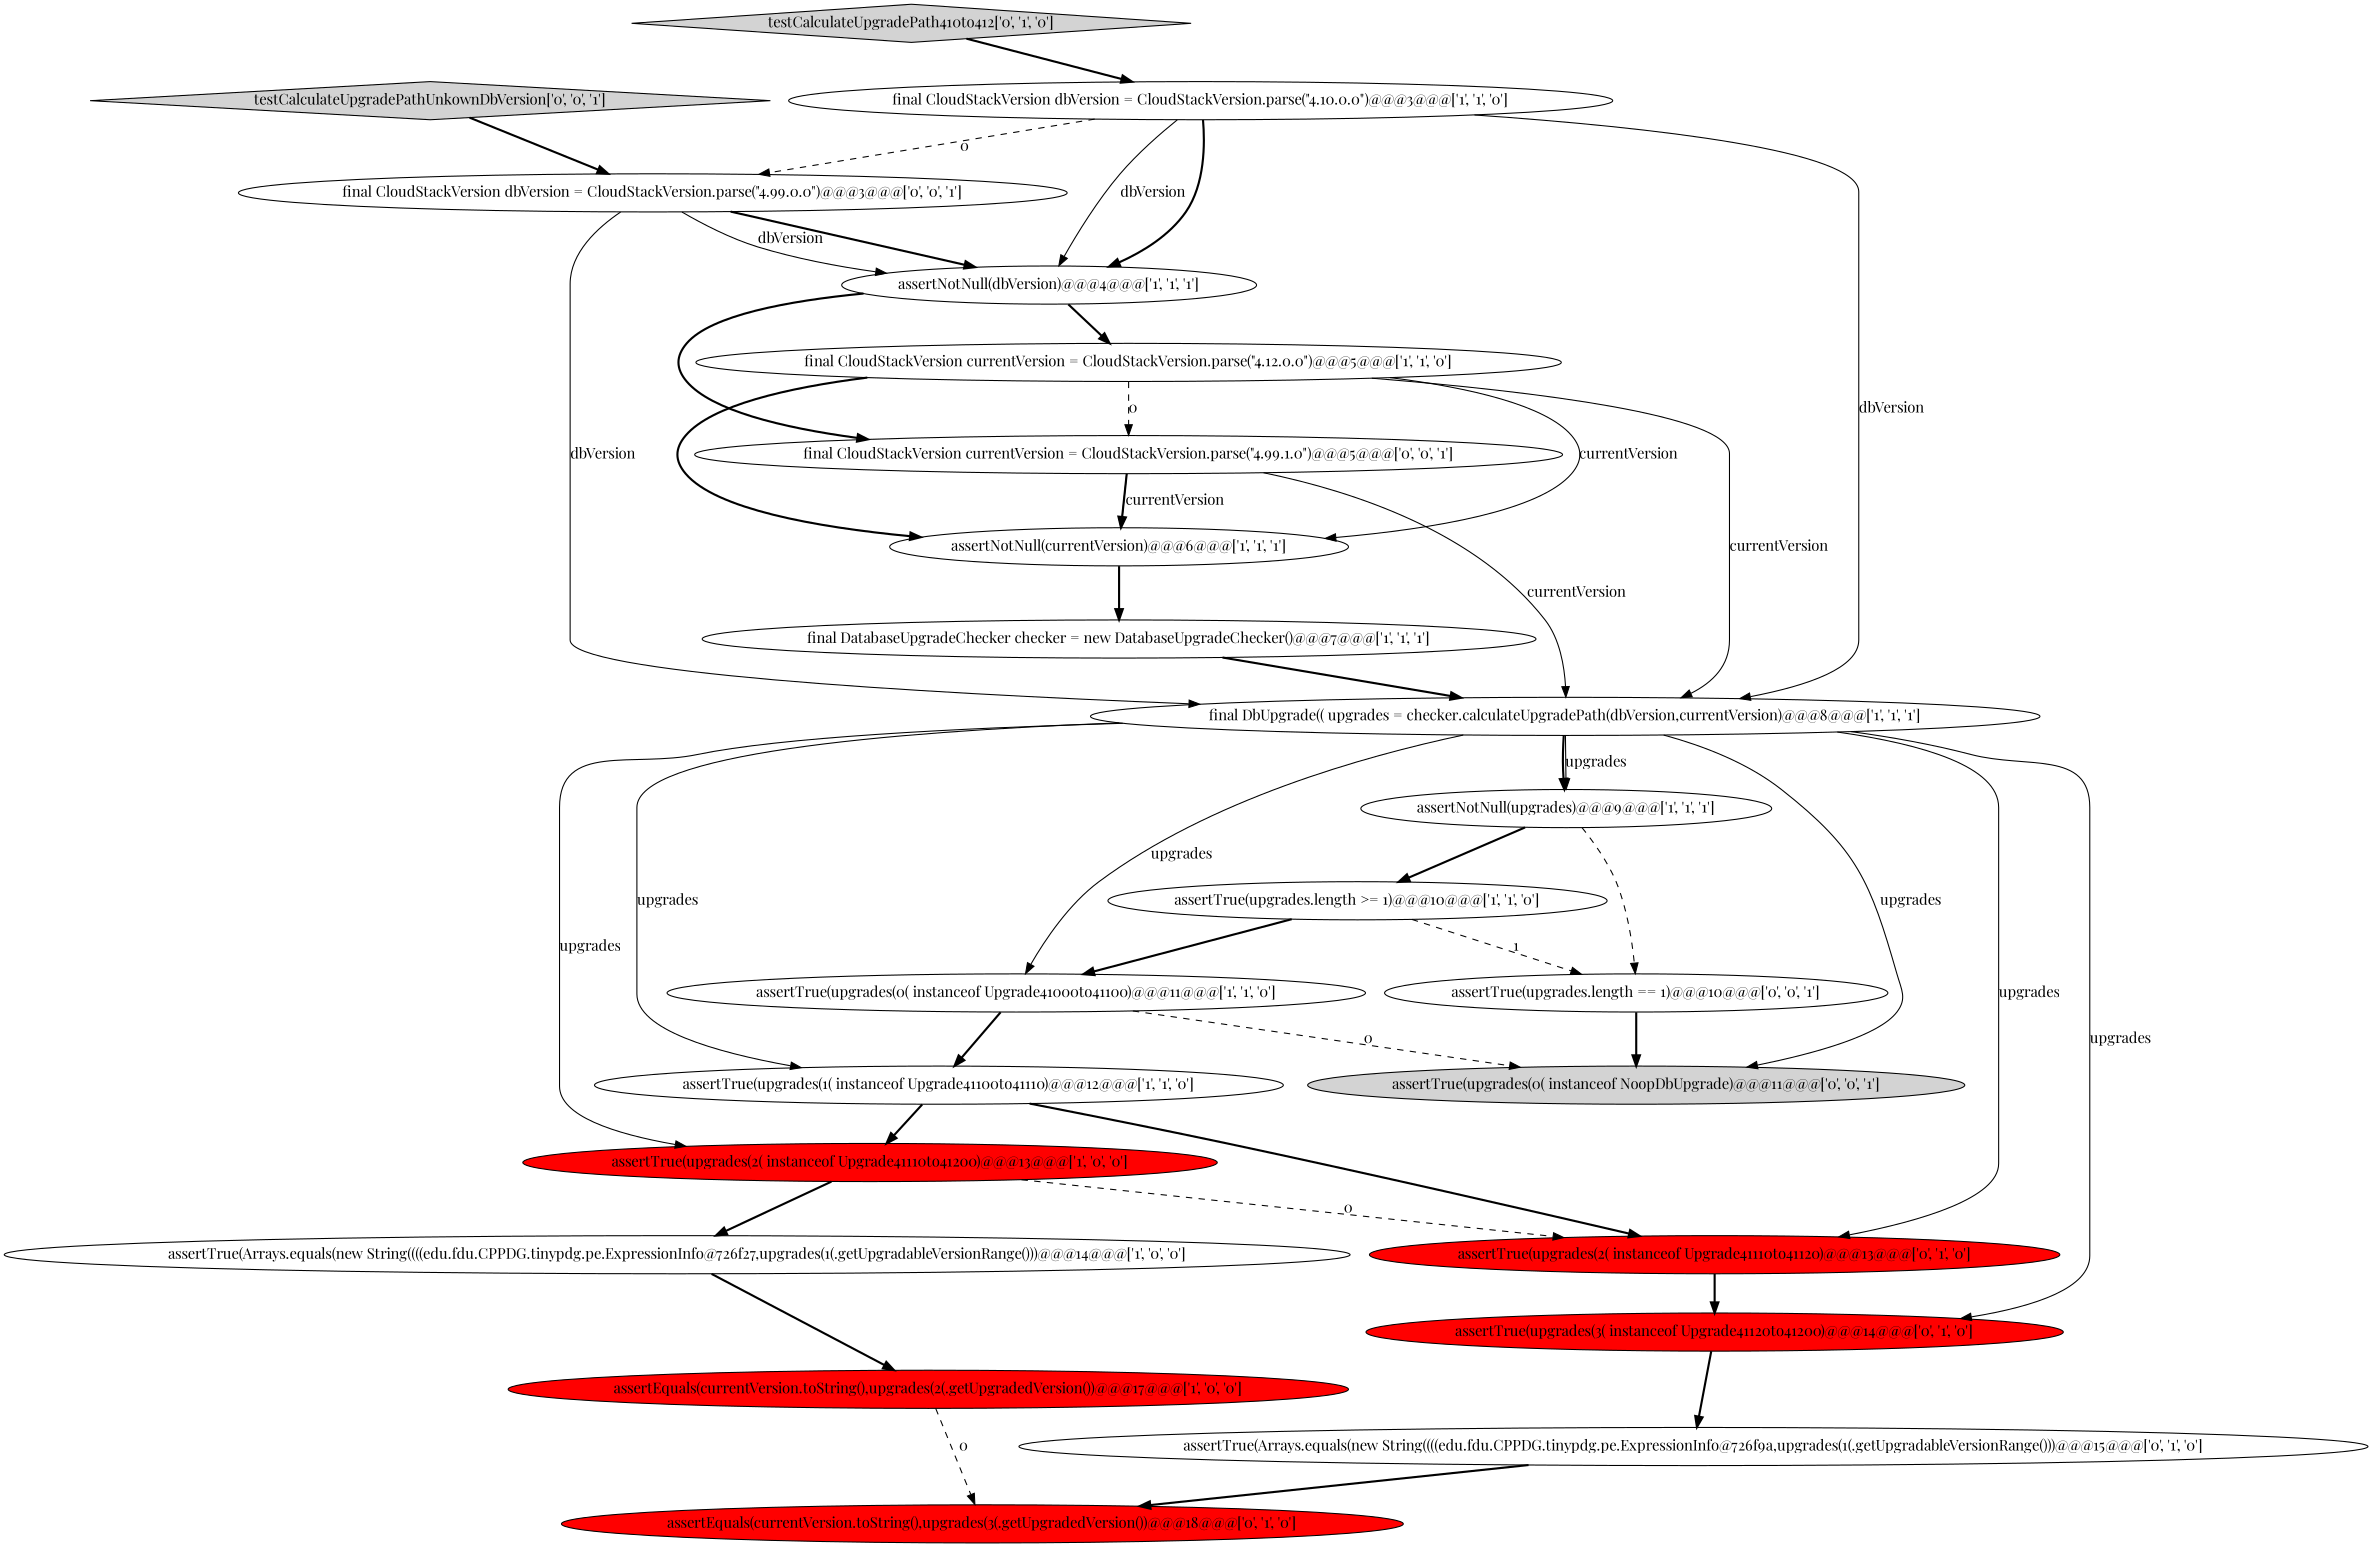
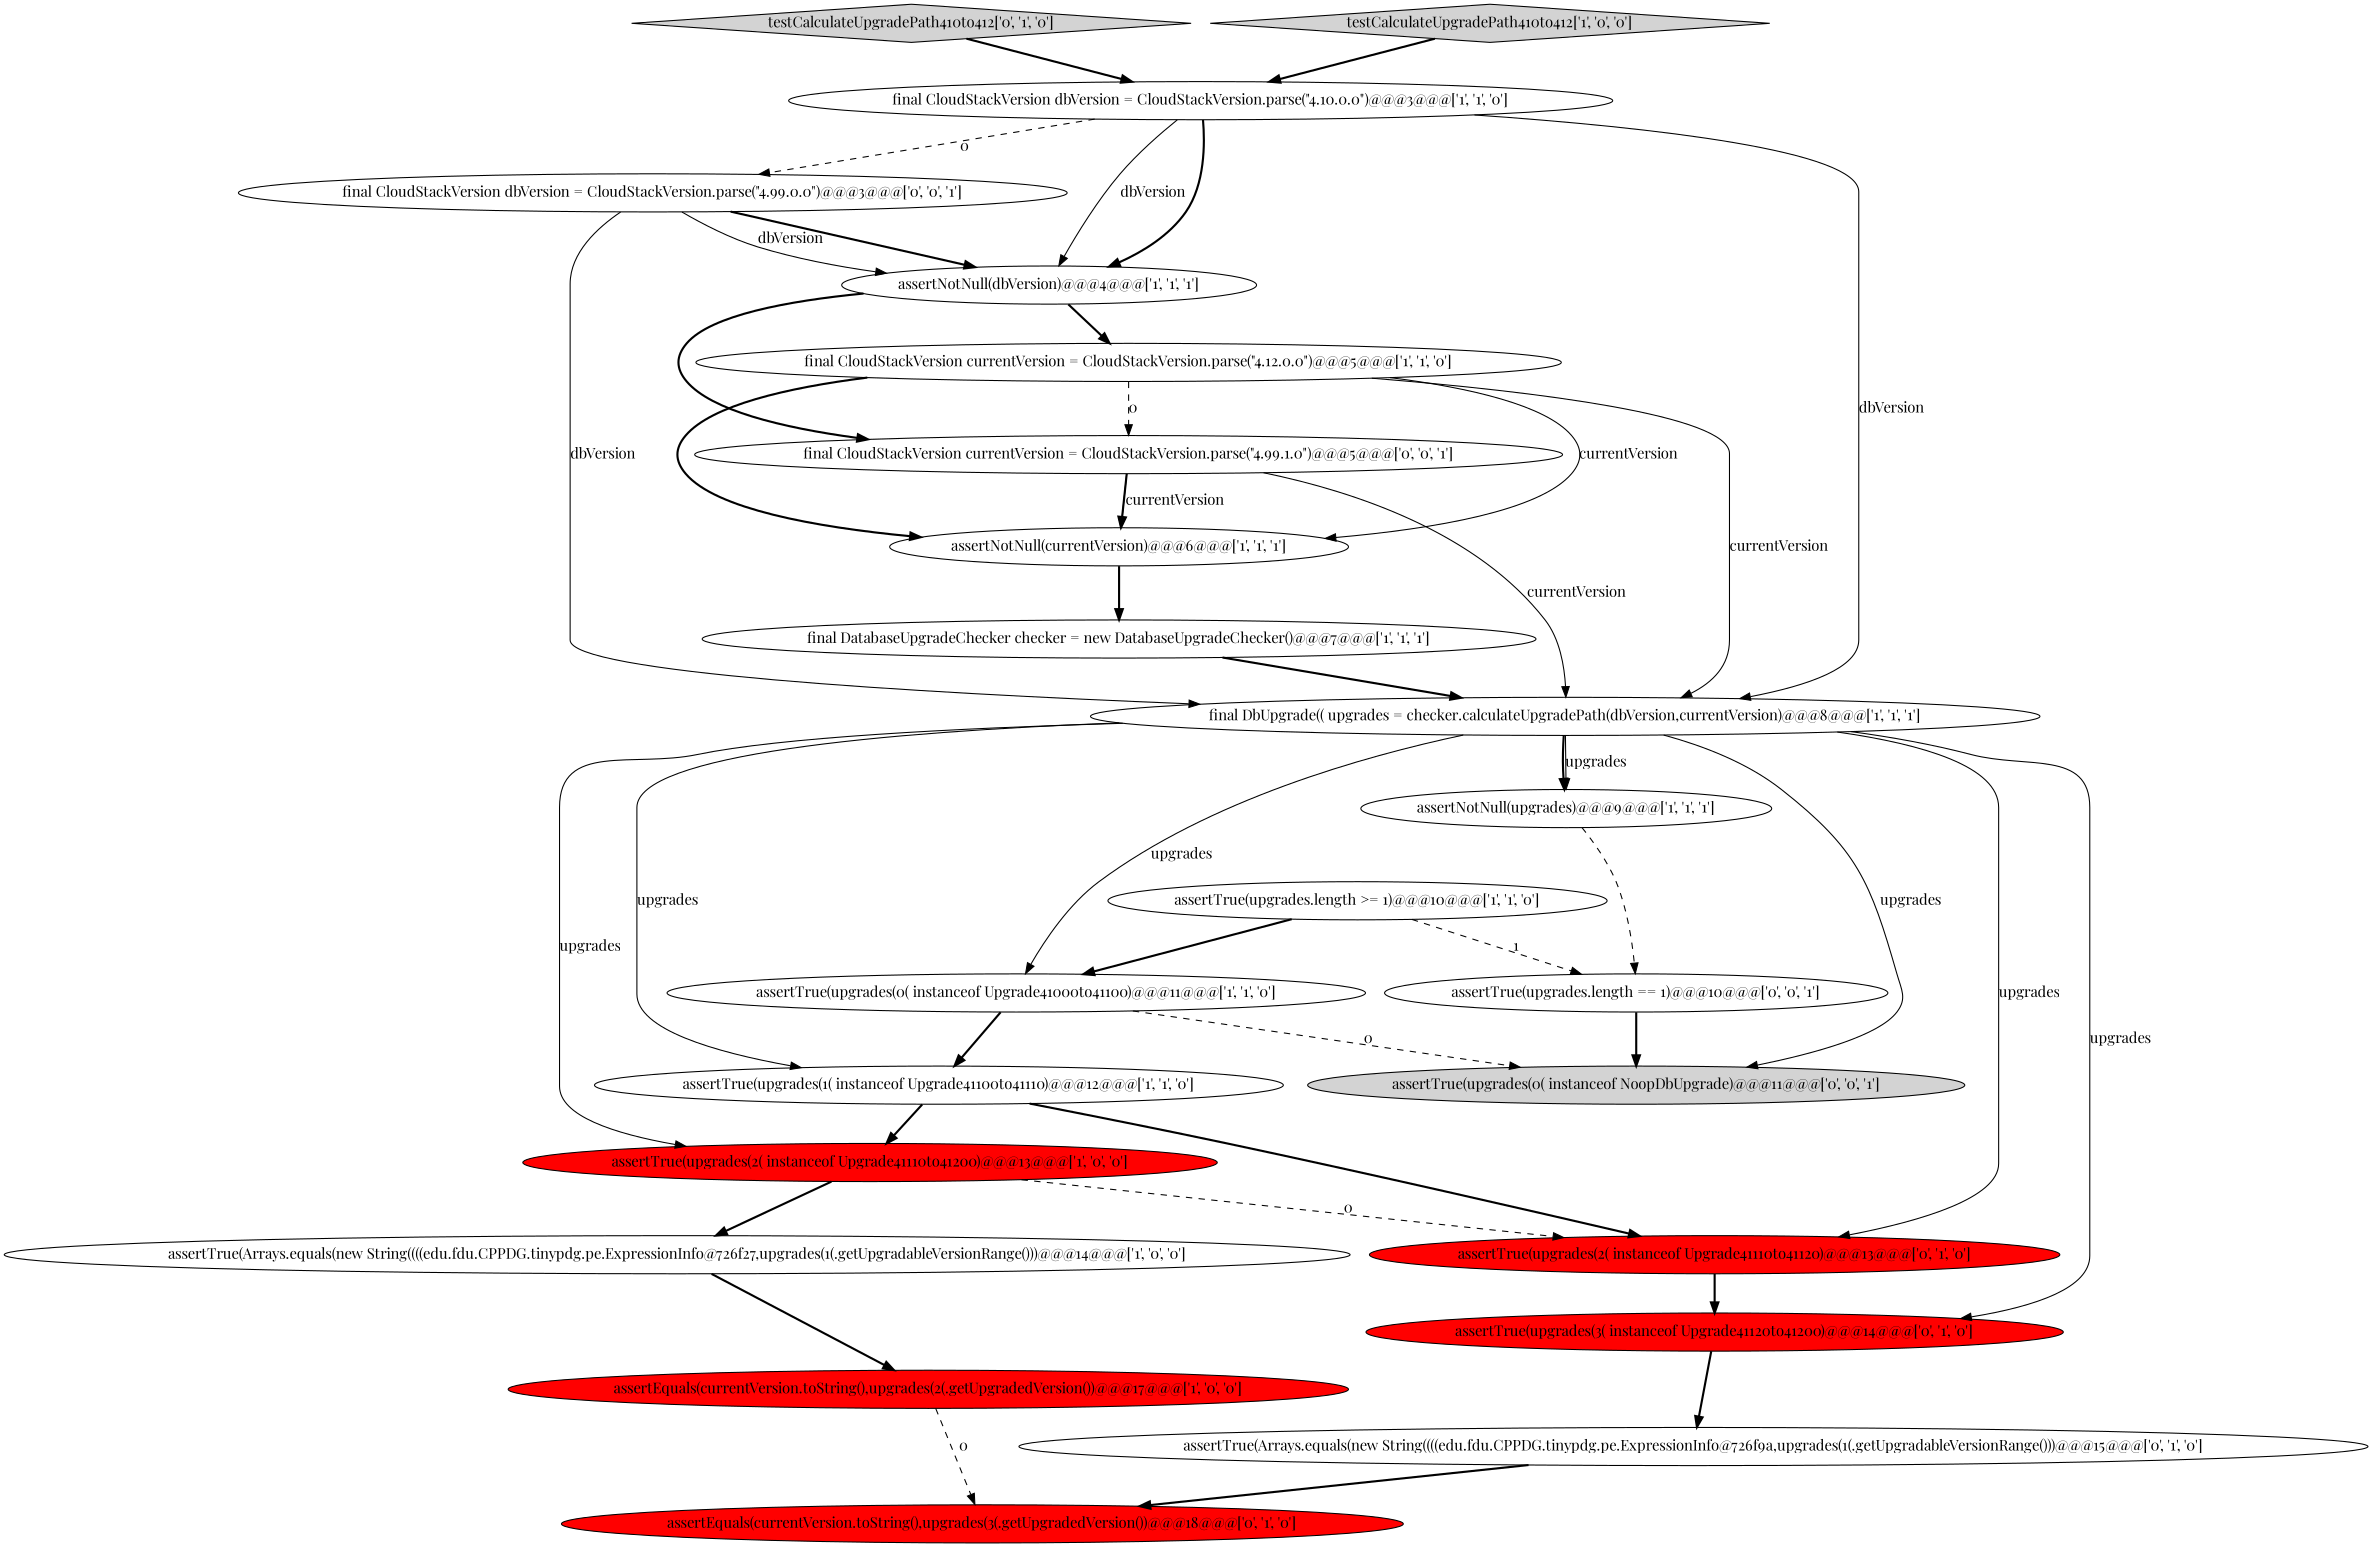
none -> (1490, 23)
(430, 101) -> none
(1467, 853) -> none
